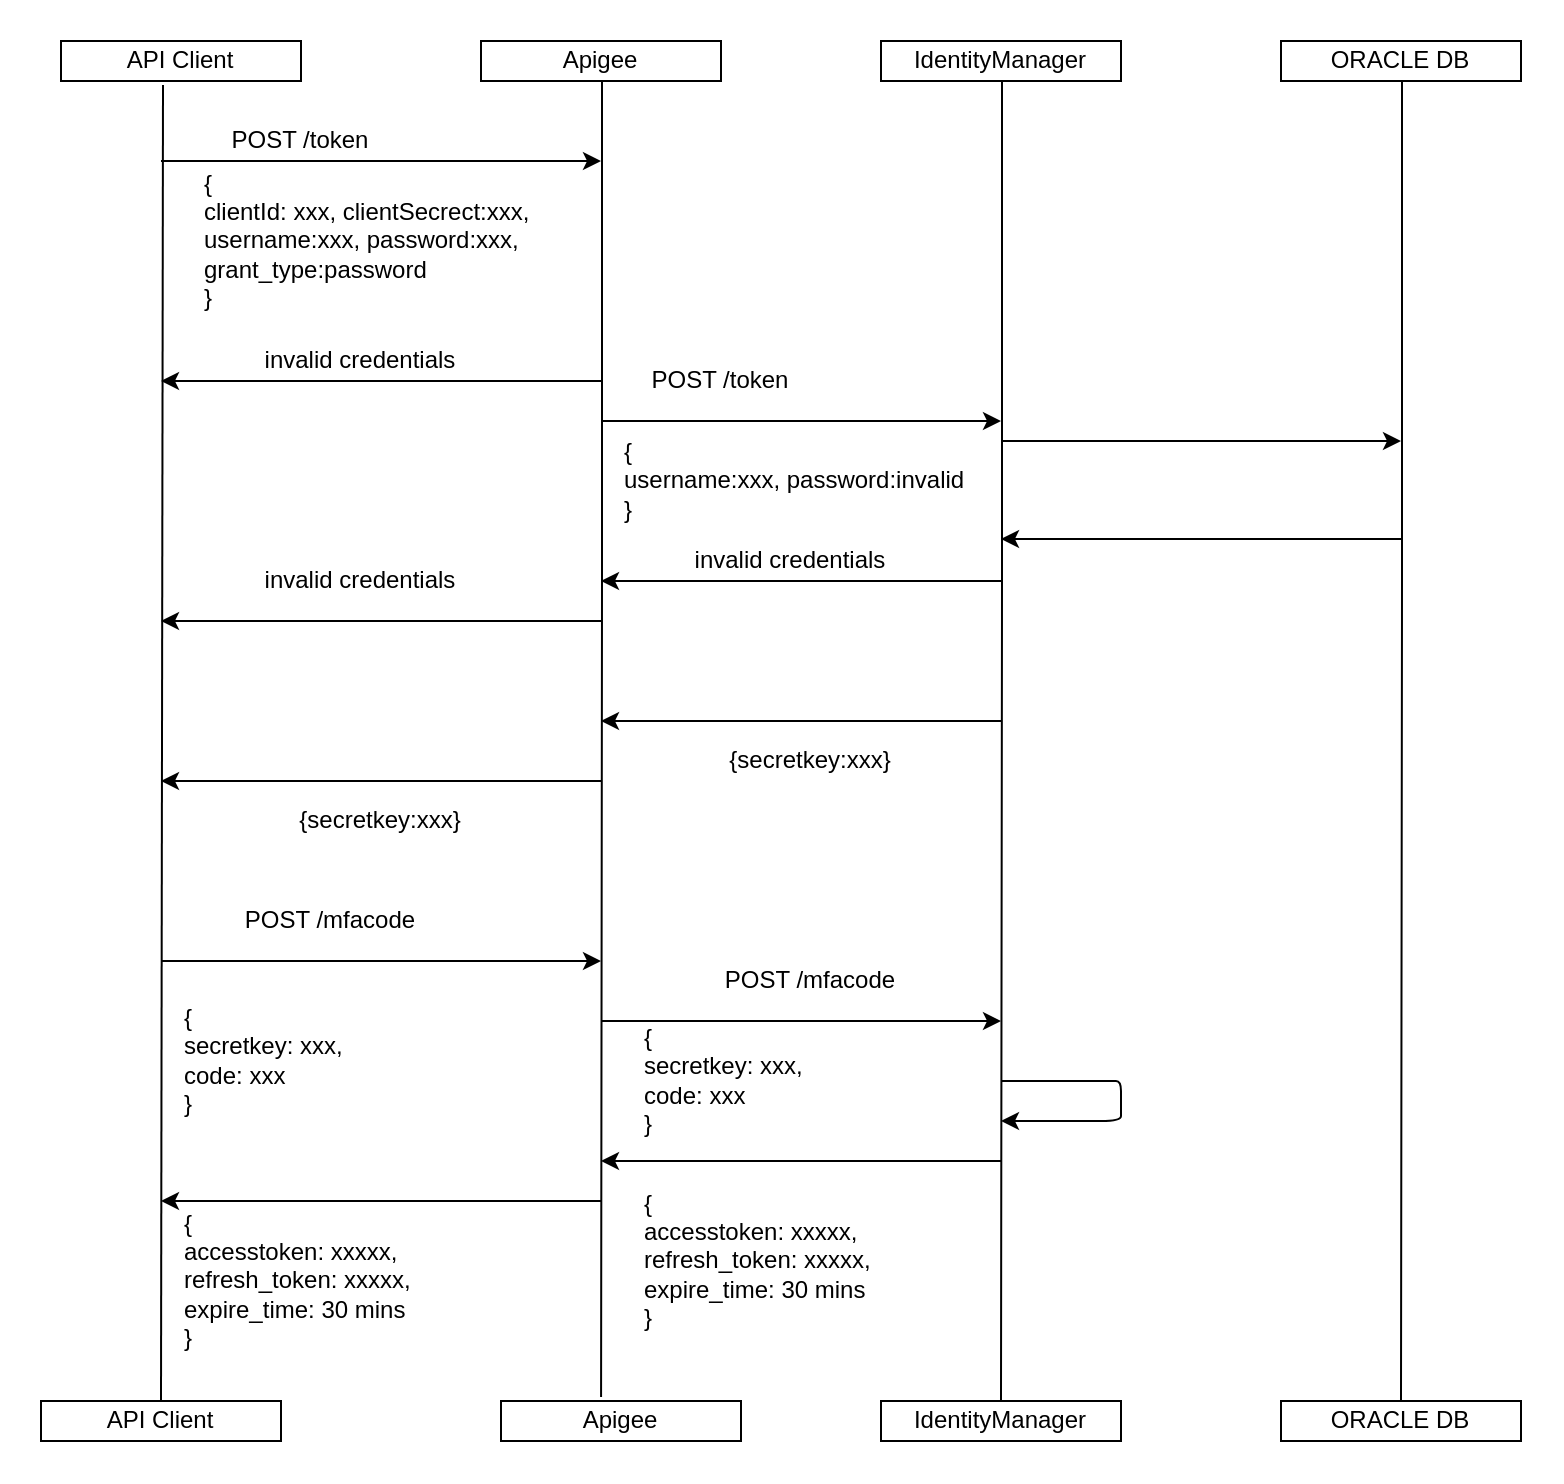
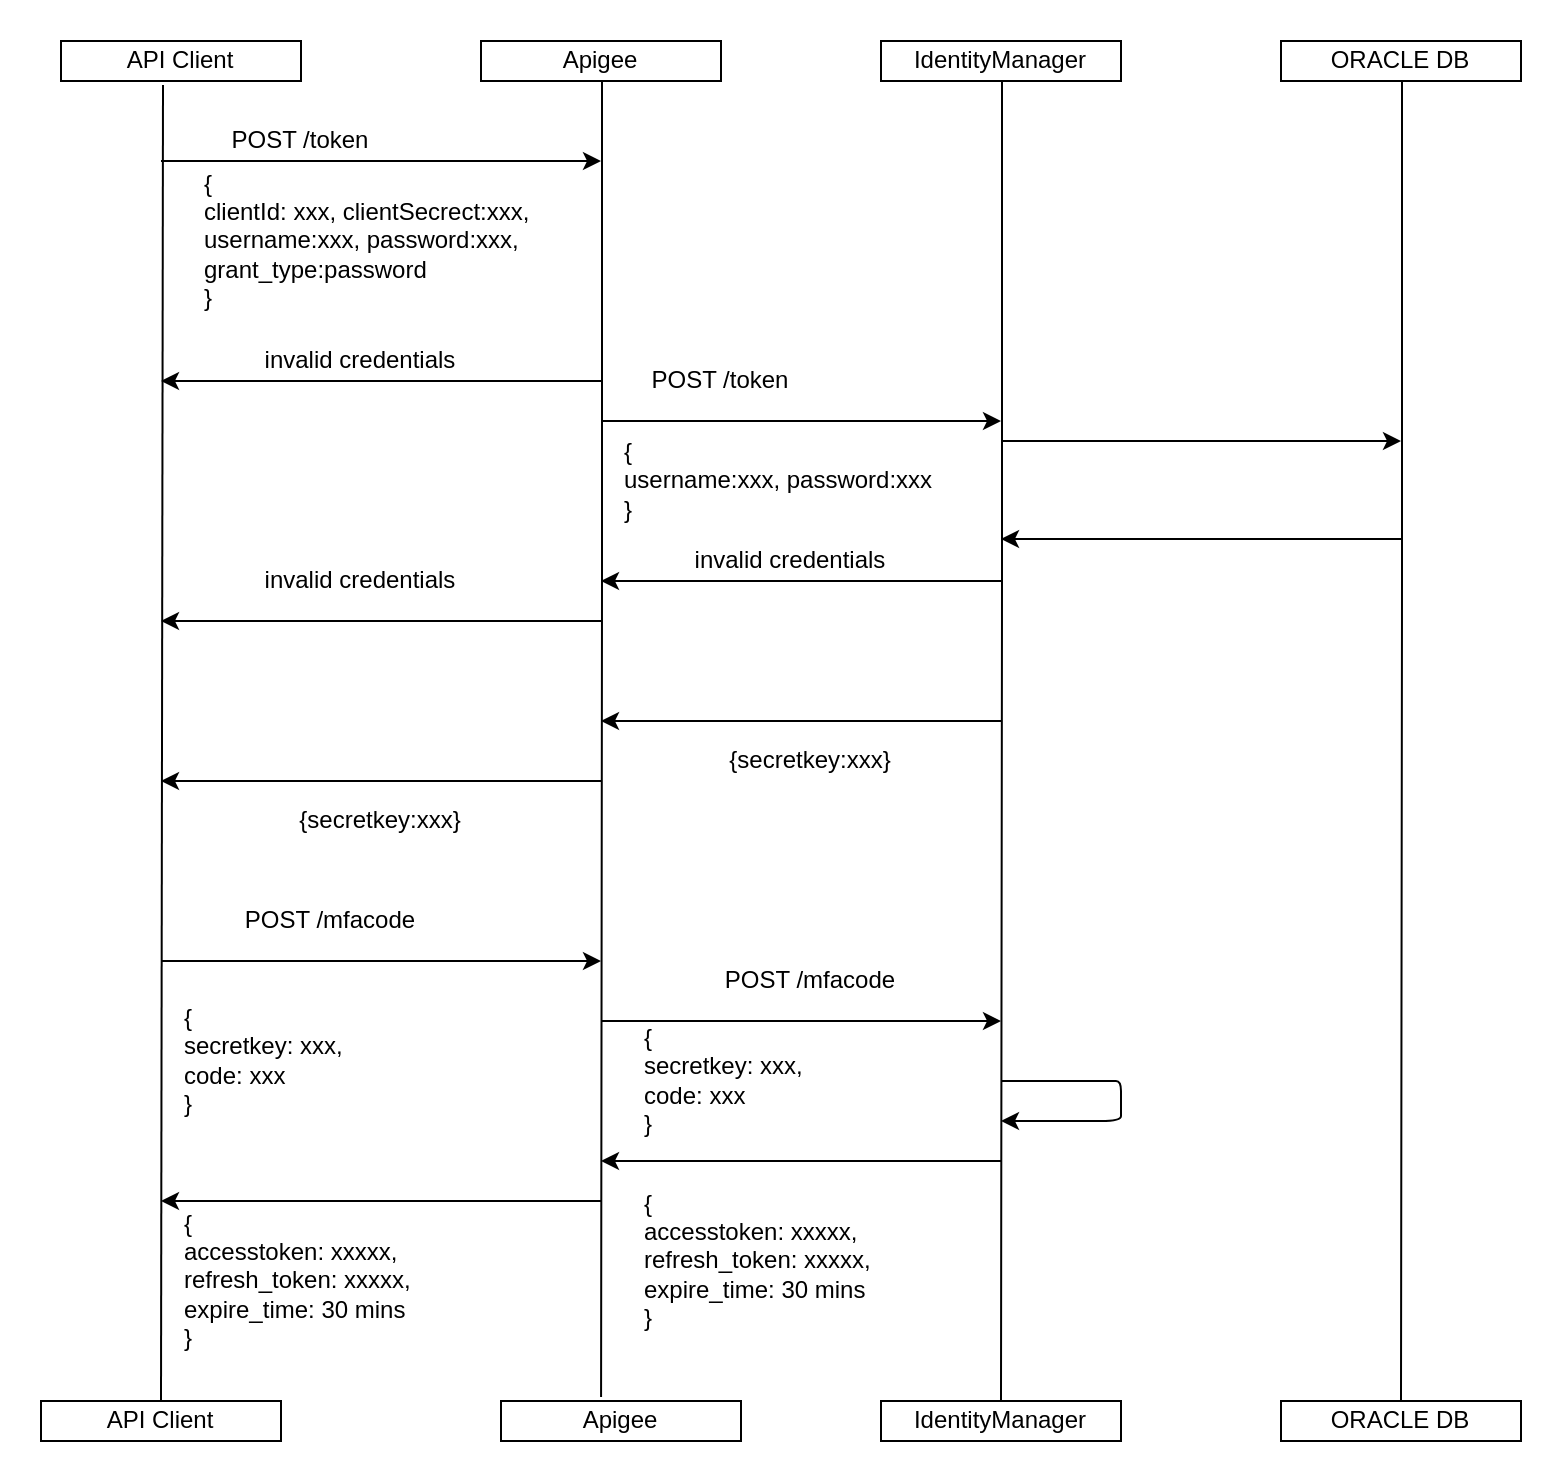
(805, 481) -> (787, 481)
